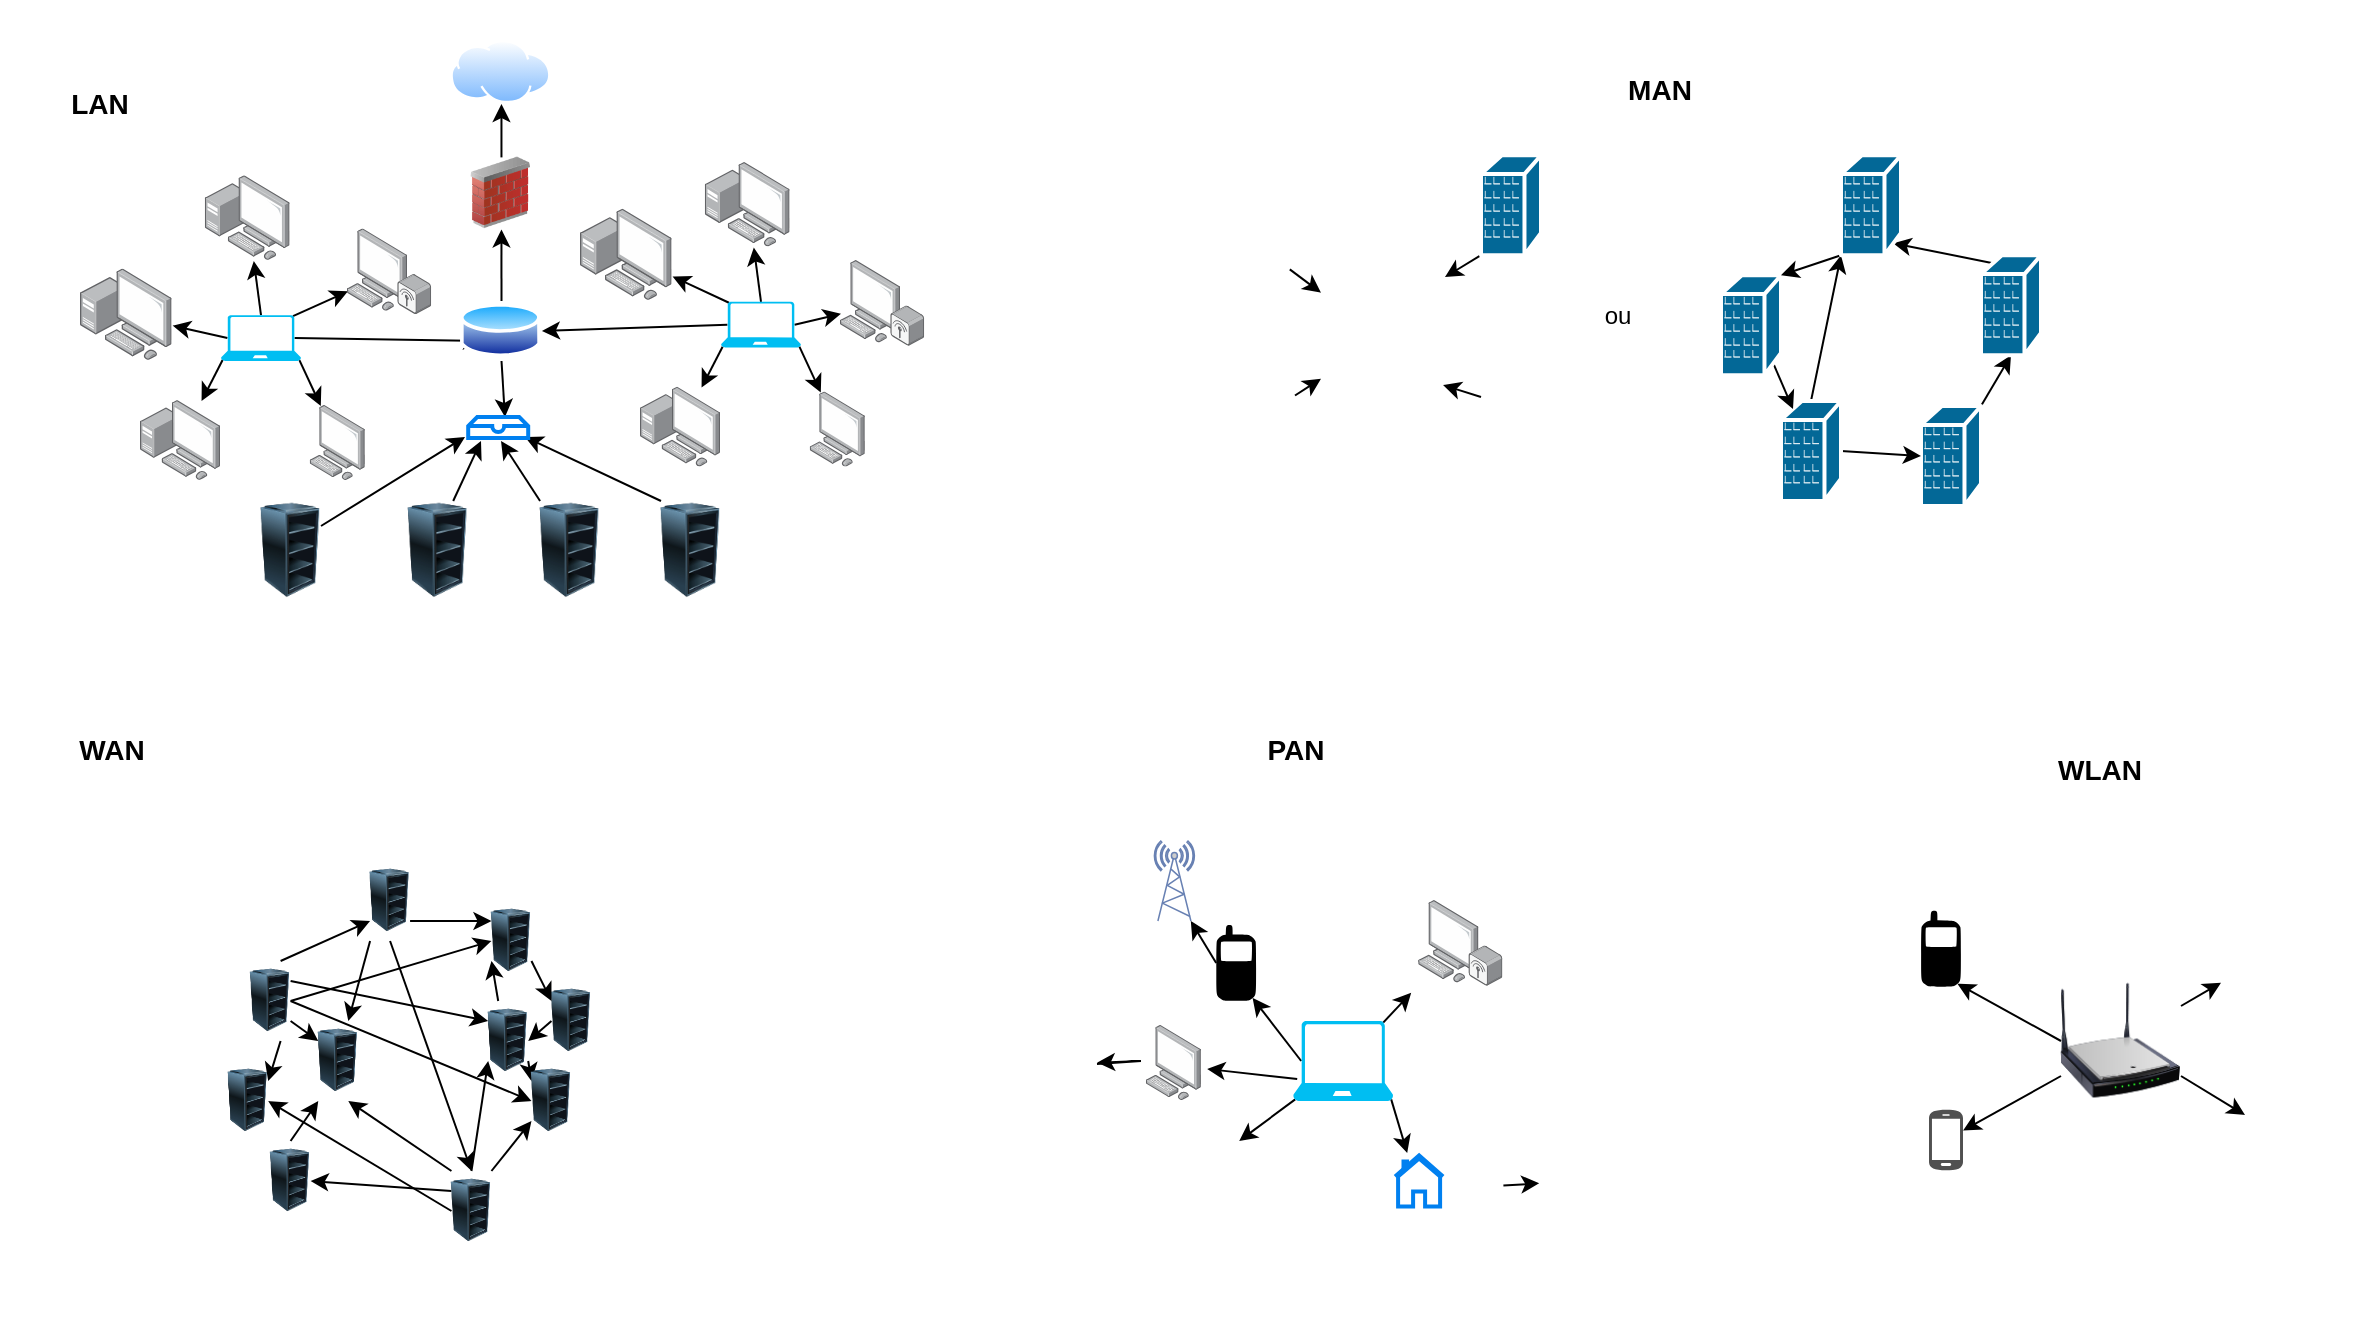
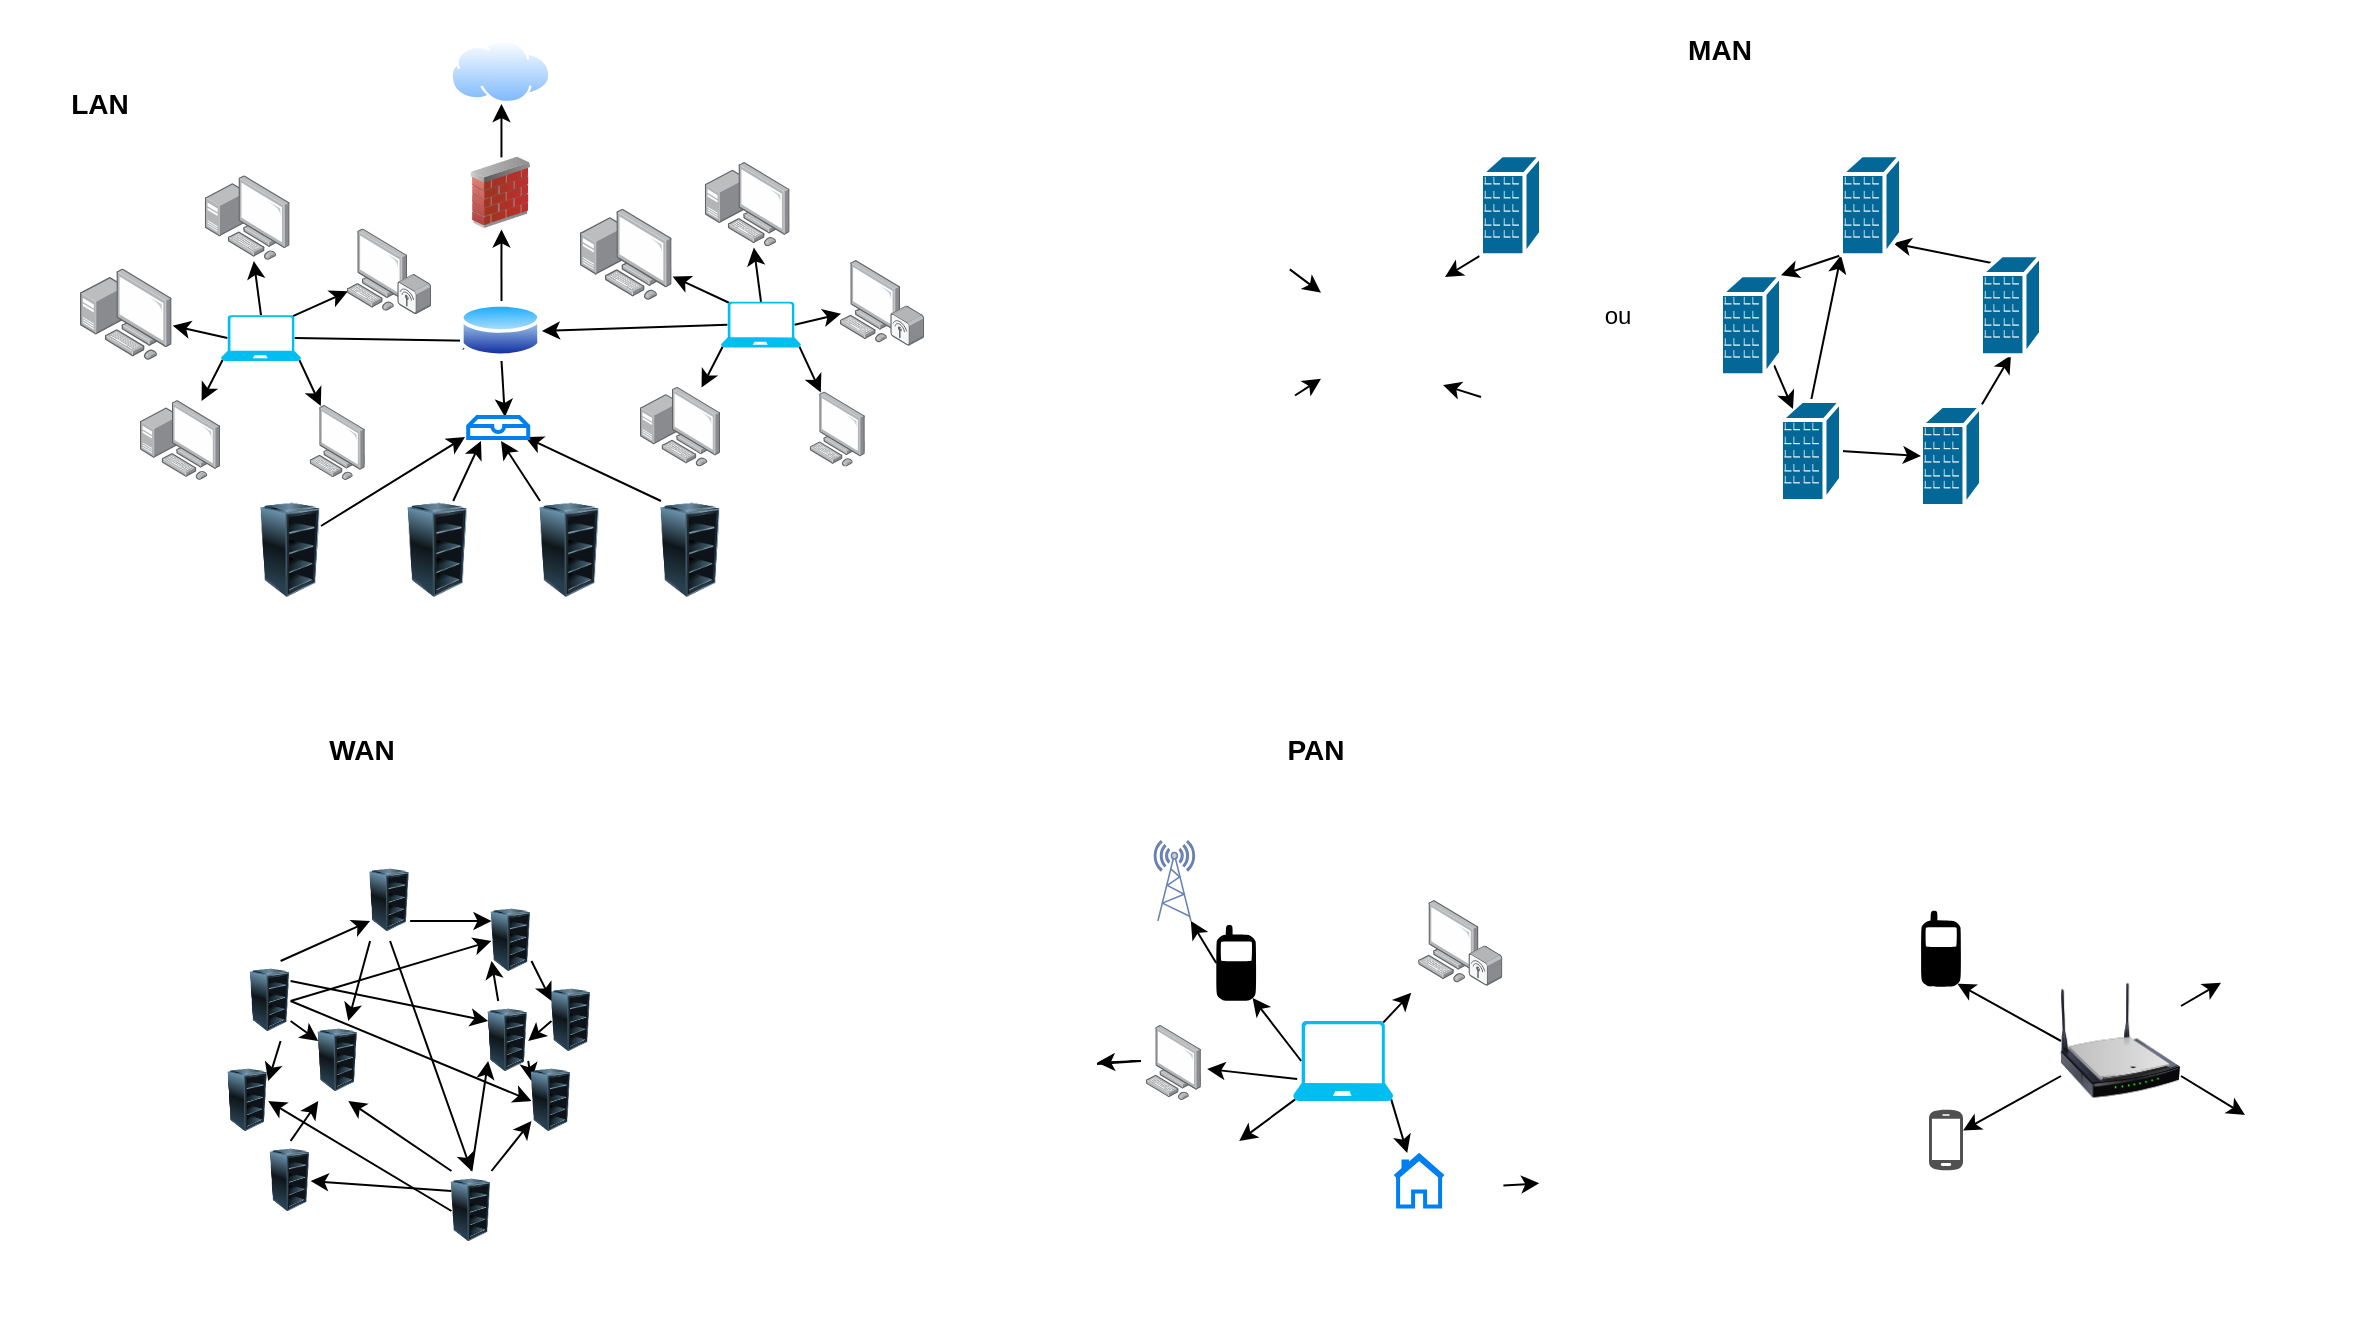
(1661, 91) -> (1721, 51)
(113, 751) -> (363, 751)
(1296, 751) -> (1316, 751)
(2101, 771) -> none
